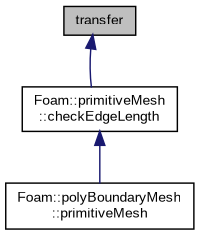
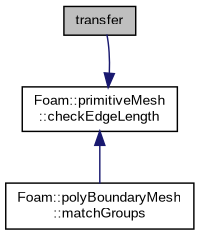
(90, 68) -> (109, 54)
(100, 206) -> (100, 206)
